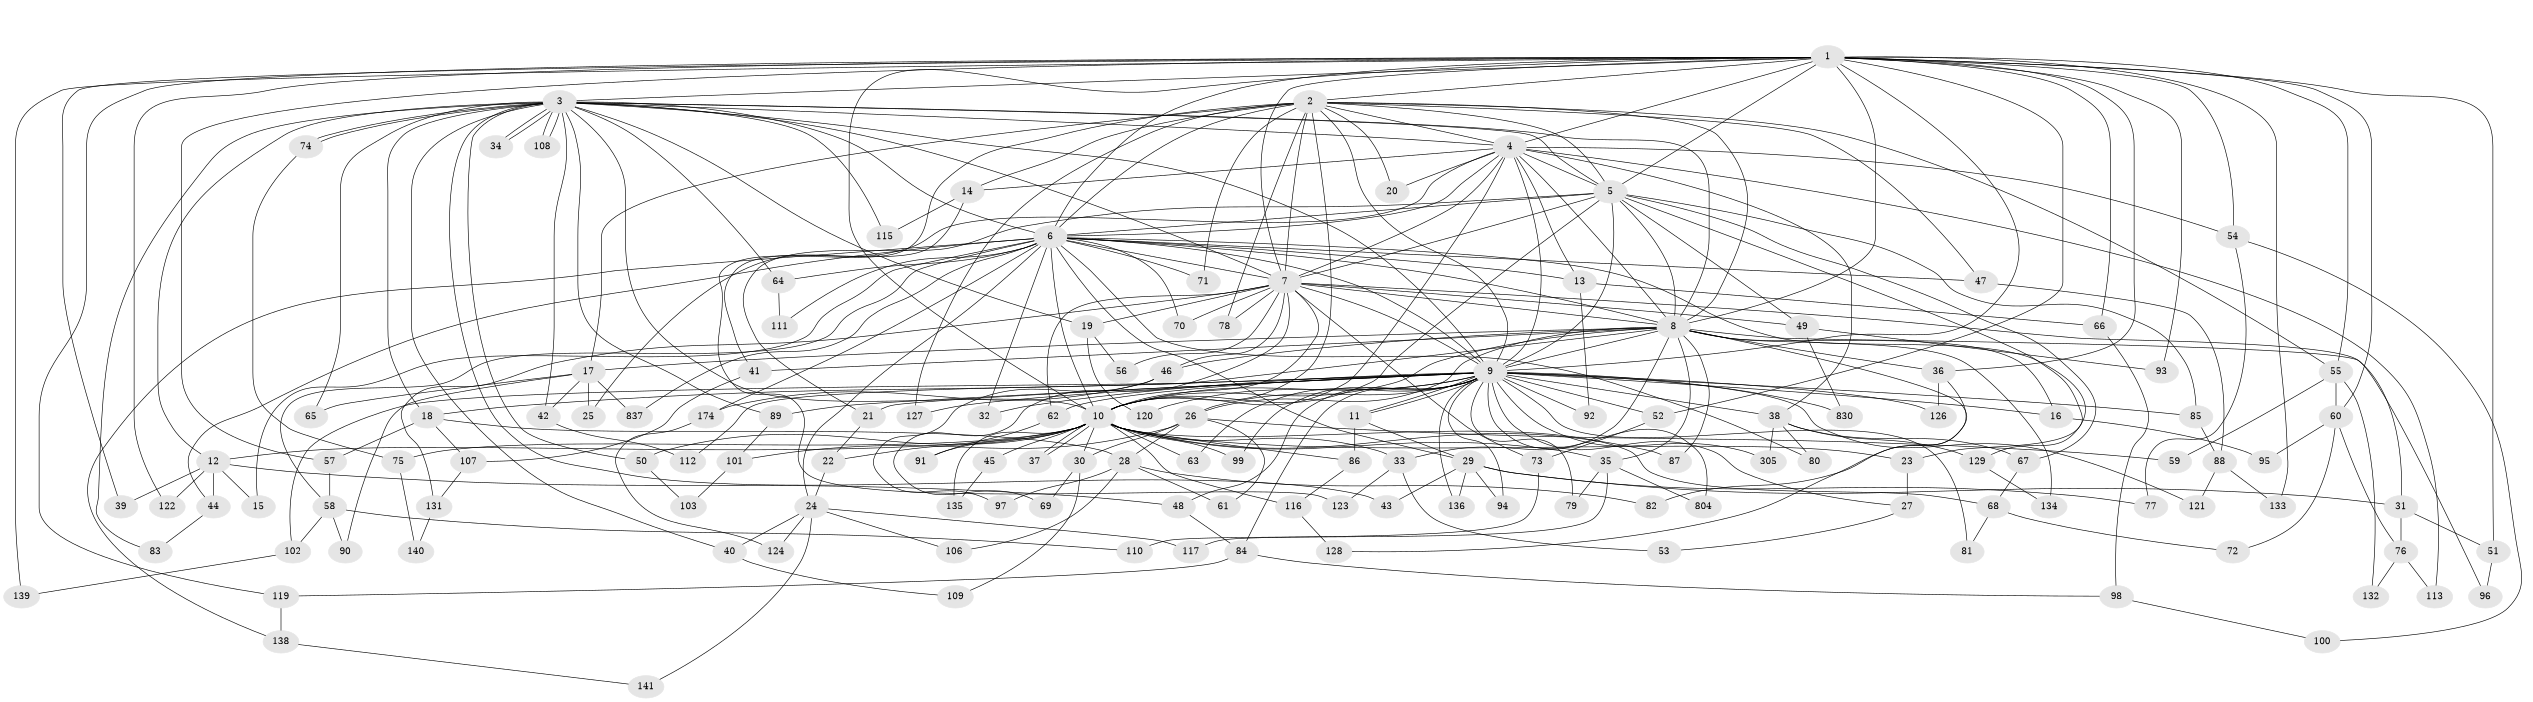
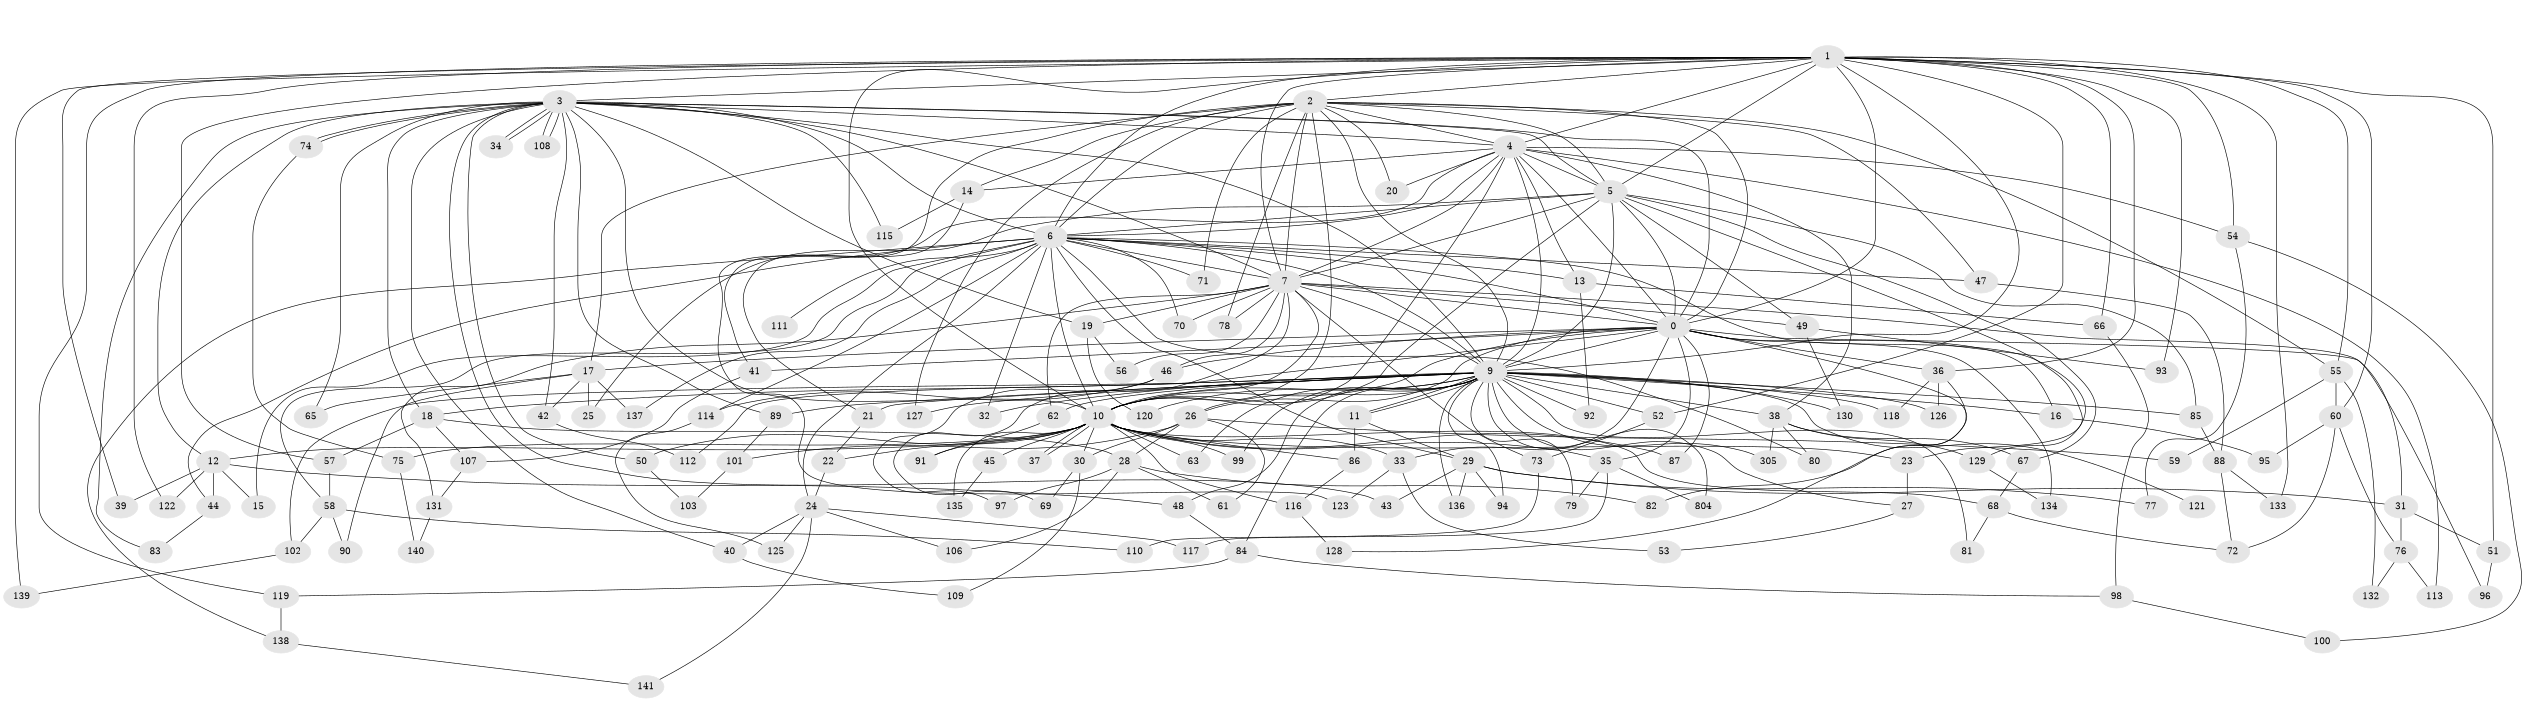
(778, 282) -> none
(1674, 327) -> (1674, 327)
(635, 417) -> (635, 417)
(706, 417) -> (706, 417)
(1845, 417) -> (1845, 417)
none -> (1892, 417)
(2209, 484) -> (2226, 507)
(776, 552) -> (776, 552)
